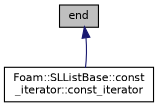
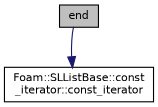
(86, 53) -> (72, 42)
